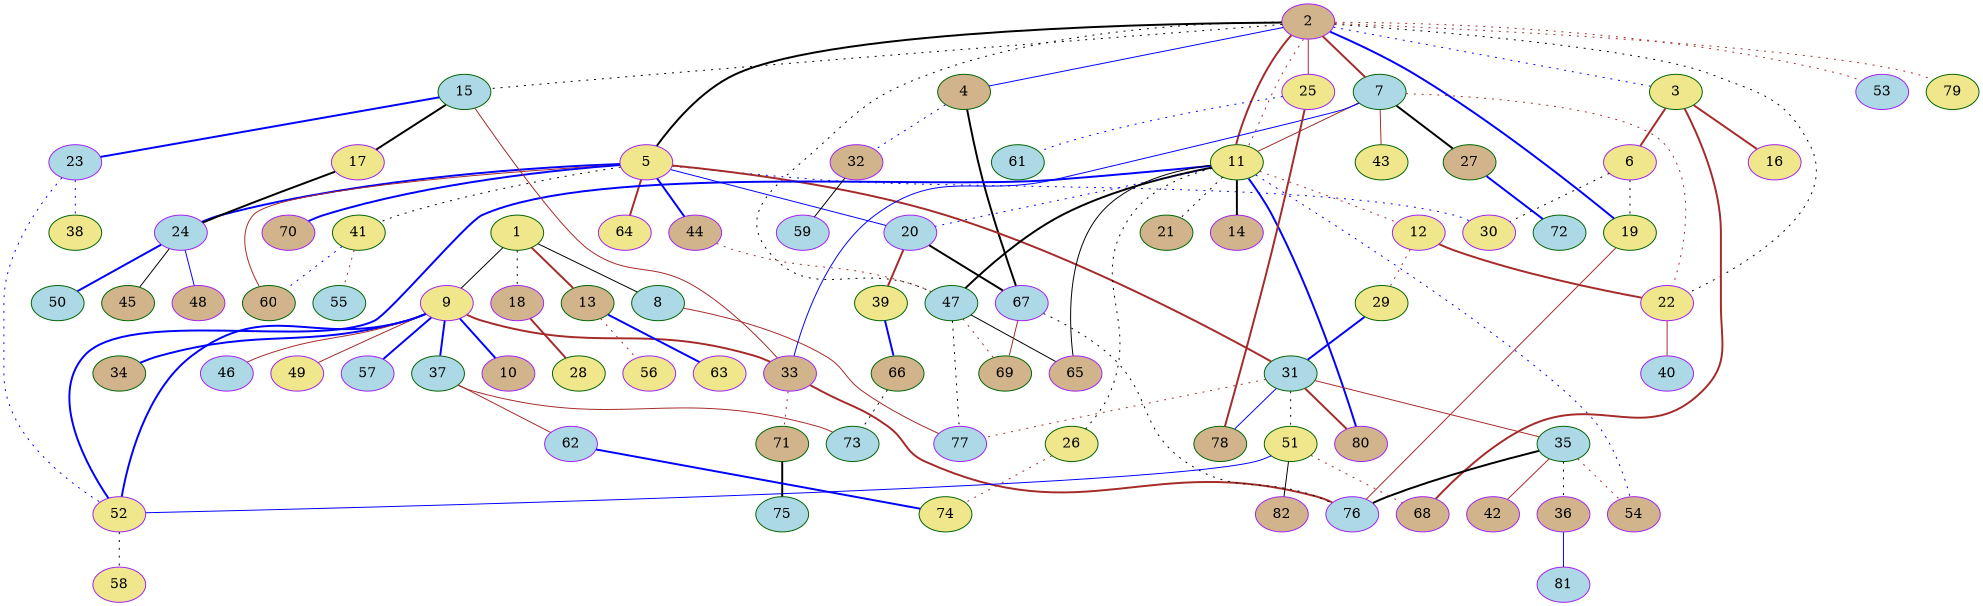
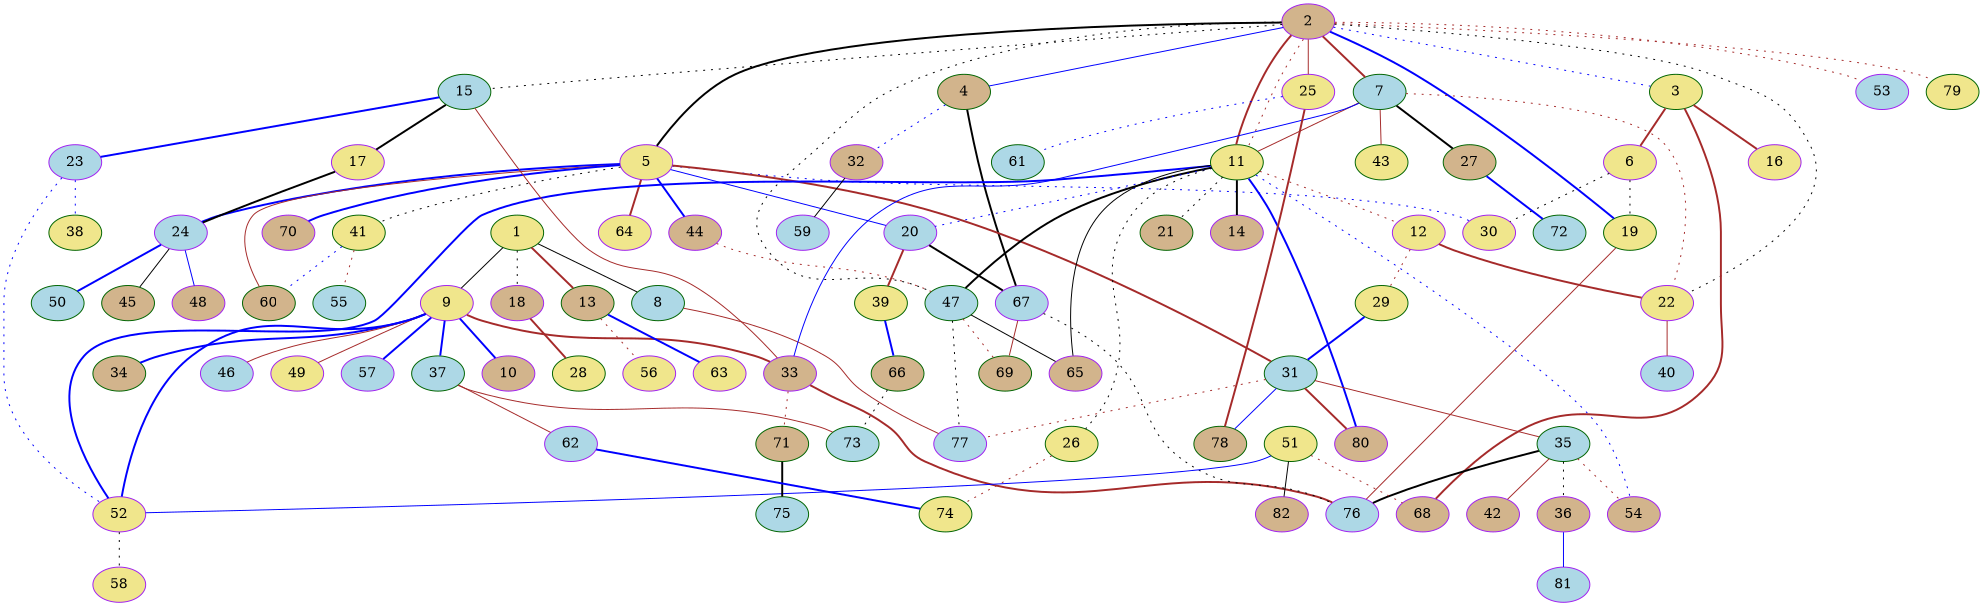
(1291, 409) -> none
